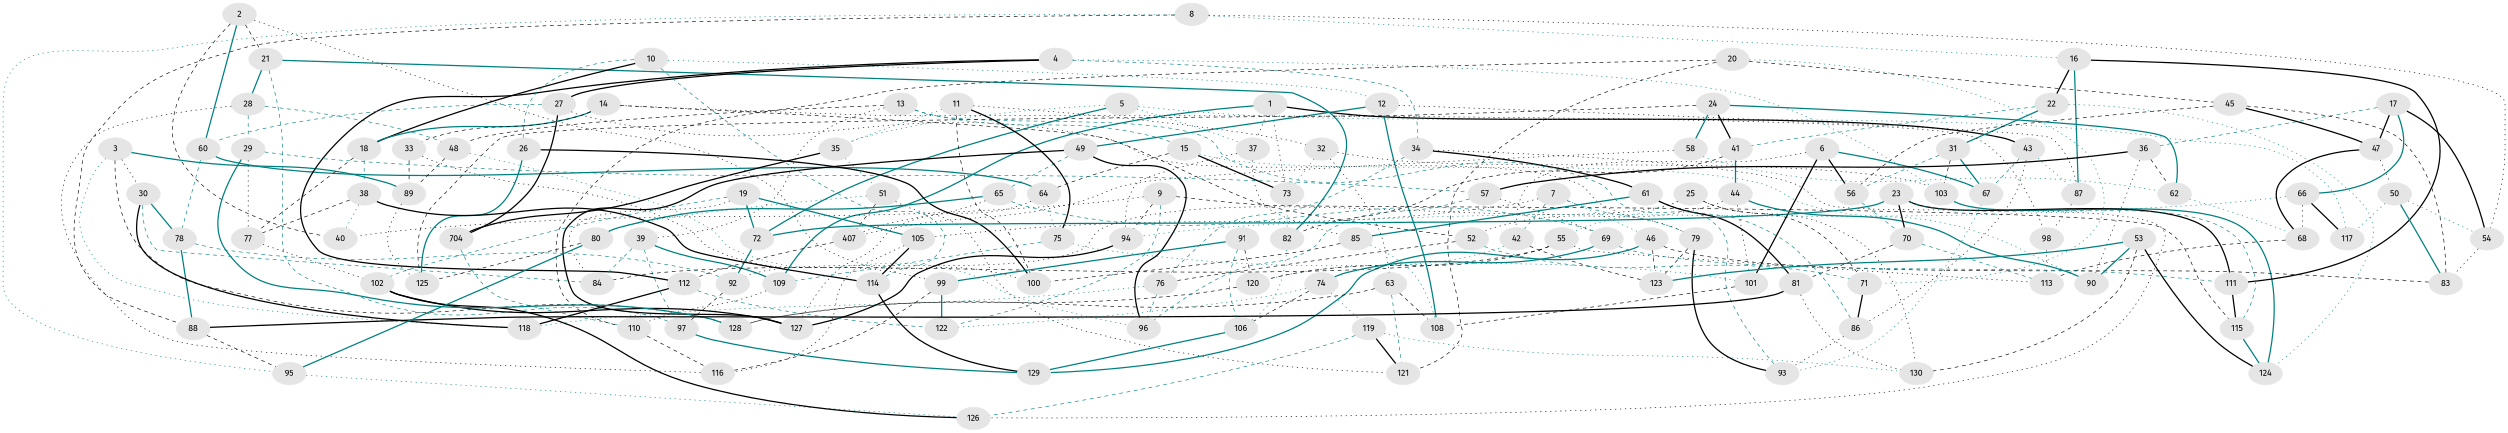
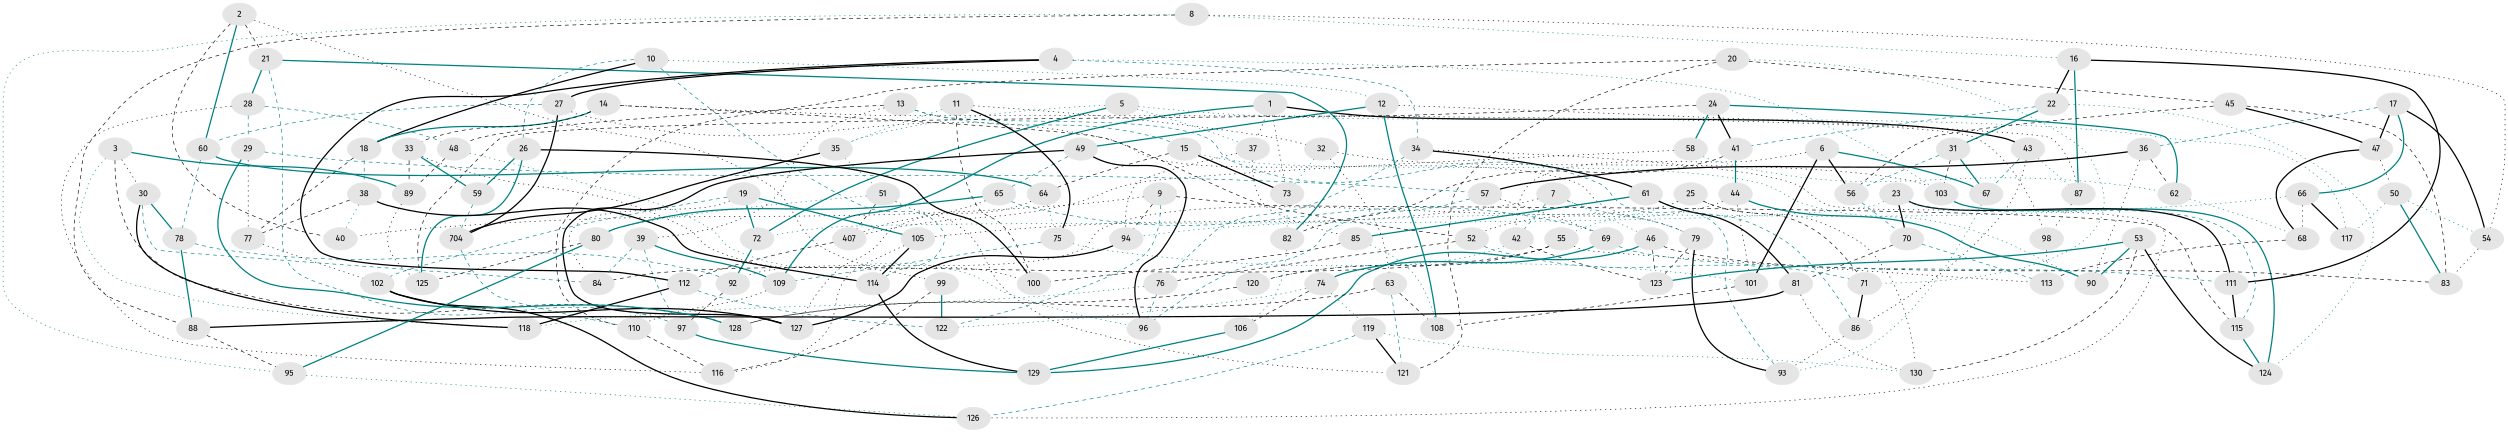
none -> (478, 194)
(1496, 222) -> (1496, 222)
(1242, 239) -> none
